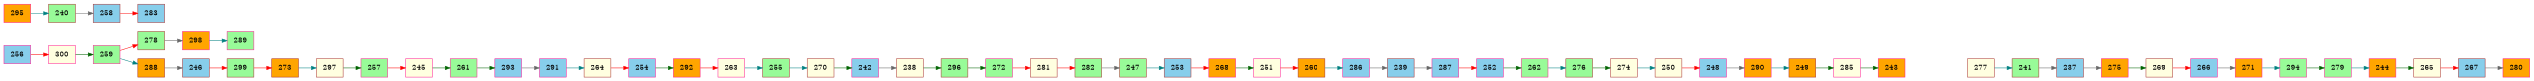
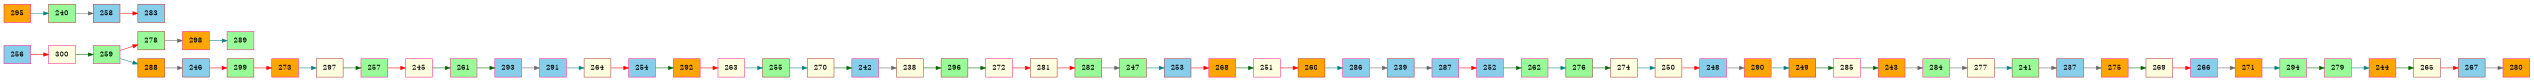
(285, 68) -> (285, 68)
(999, 68) -> (999, 68)
none -> (1936, 68)
